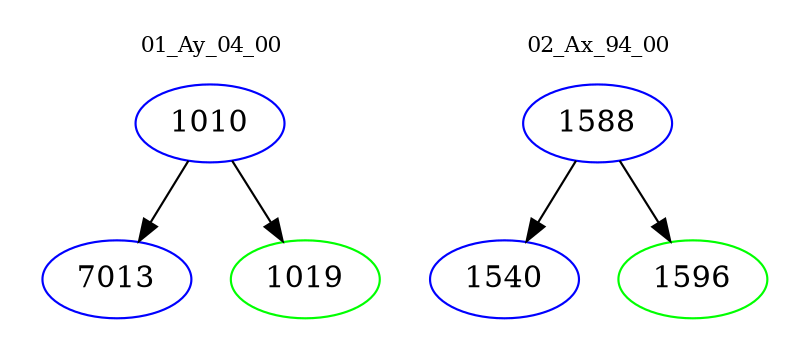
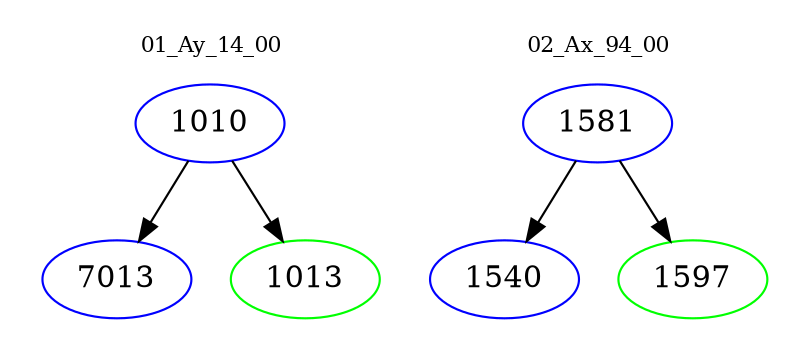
(211, 47) -> (211, 47)
(598, 123) -> (598, 123)
(305, 279) -> (305, 279)
(693, 279) -> (693, 279)
